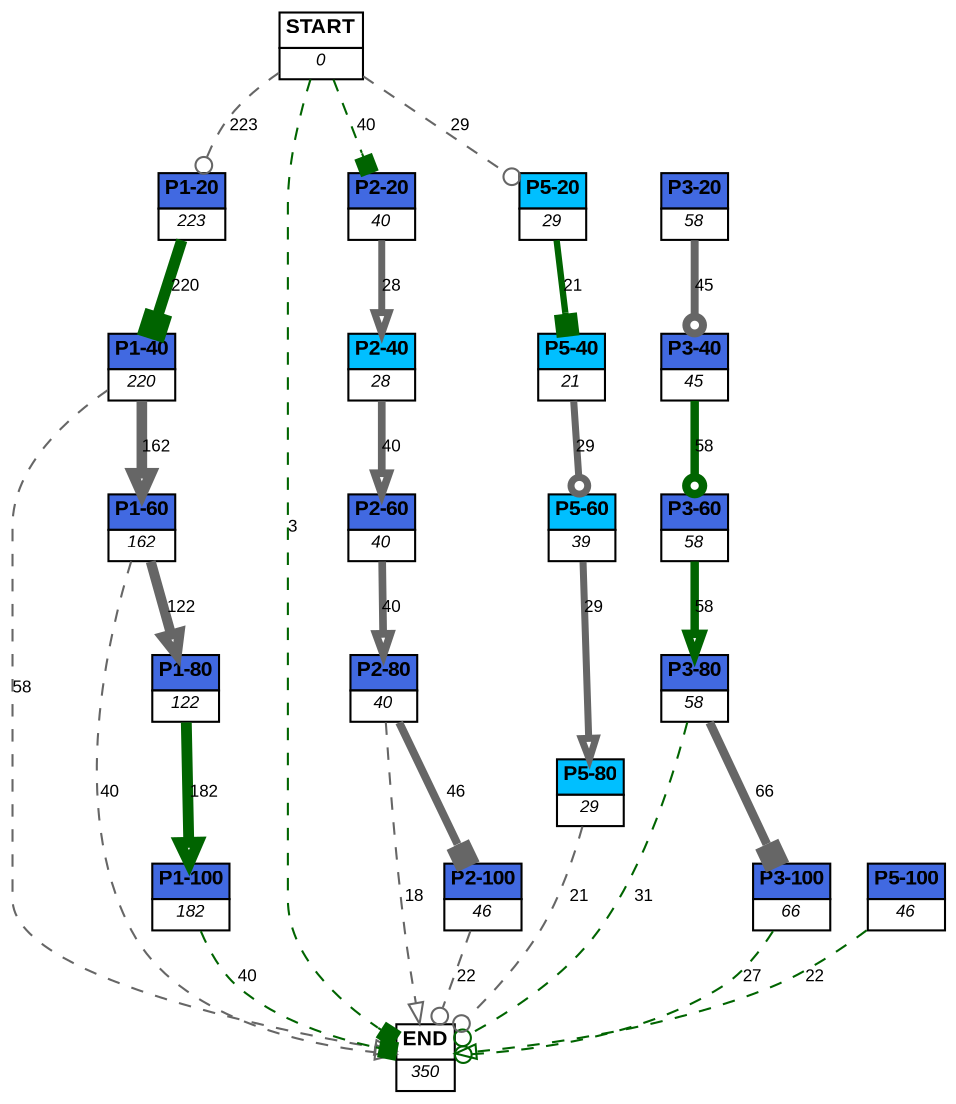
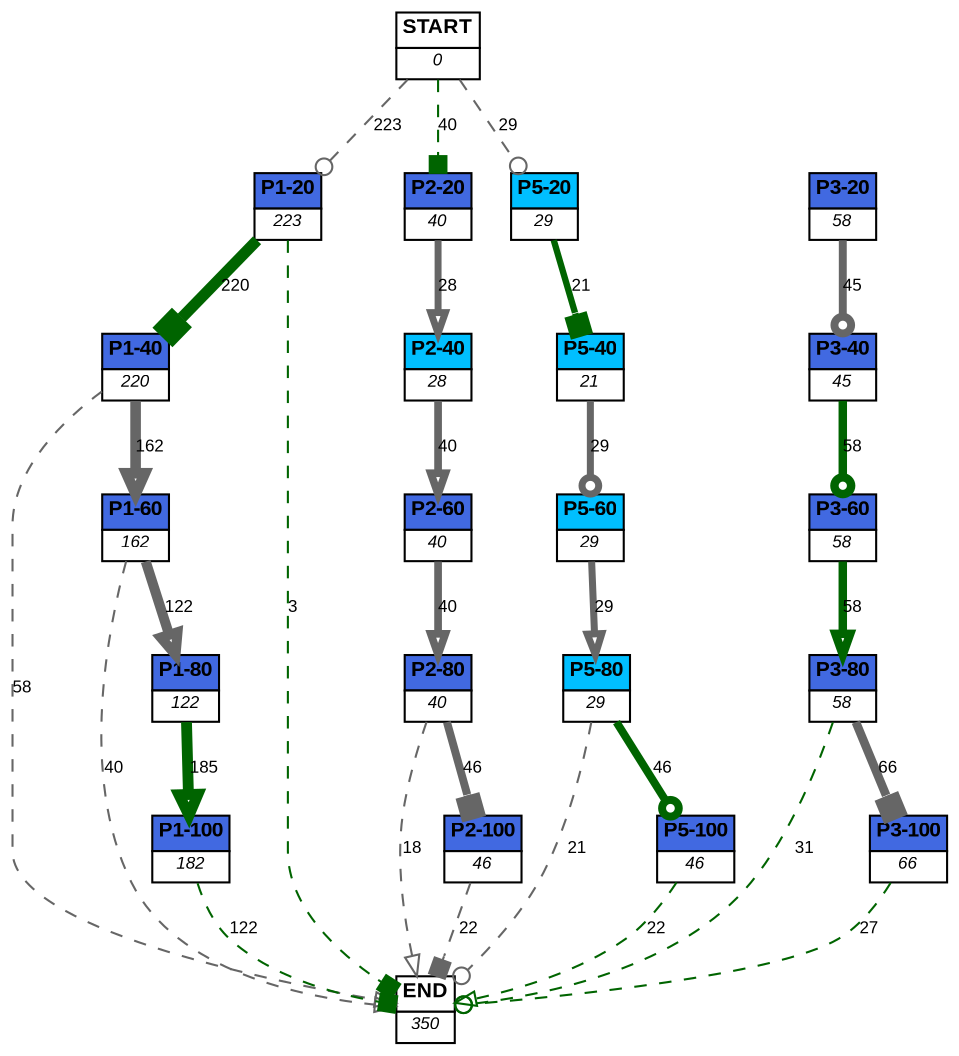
(582, 542) -> (590, 542)
(288, 569) -> (288, 627)
none -> (641, 762)
(204, 793) -> (204, 769)
(457, 969) -> (457, 919)
(248, 977) -> (244, 929)
